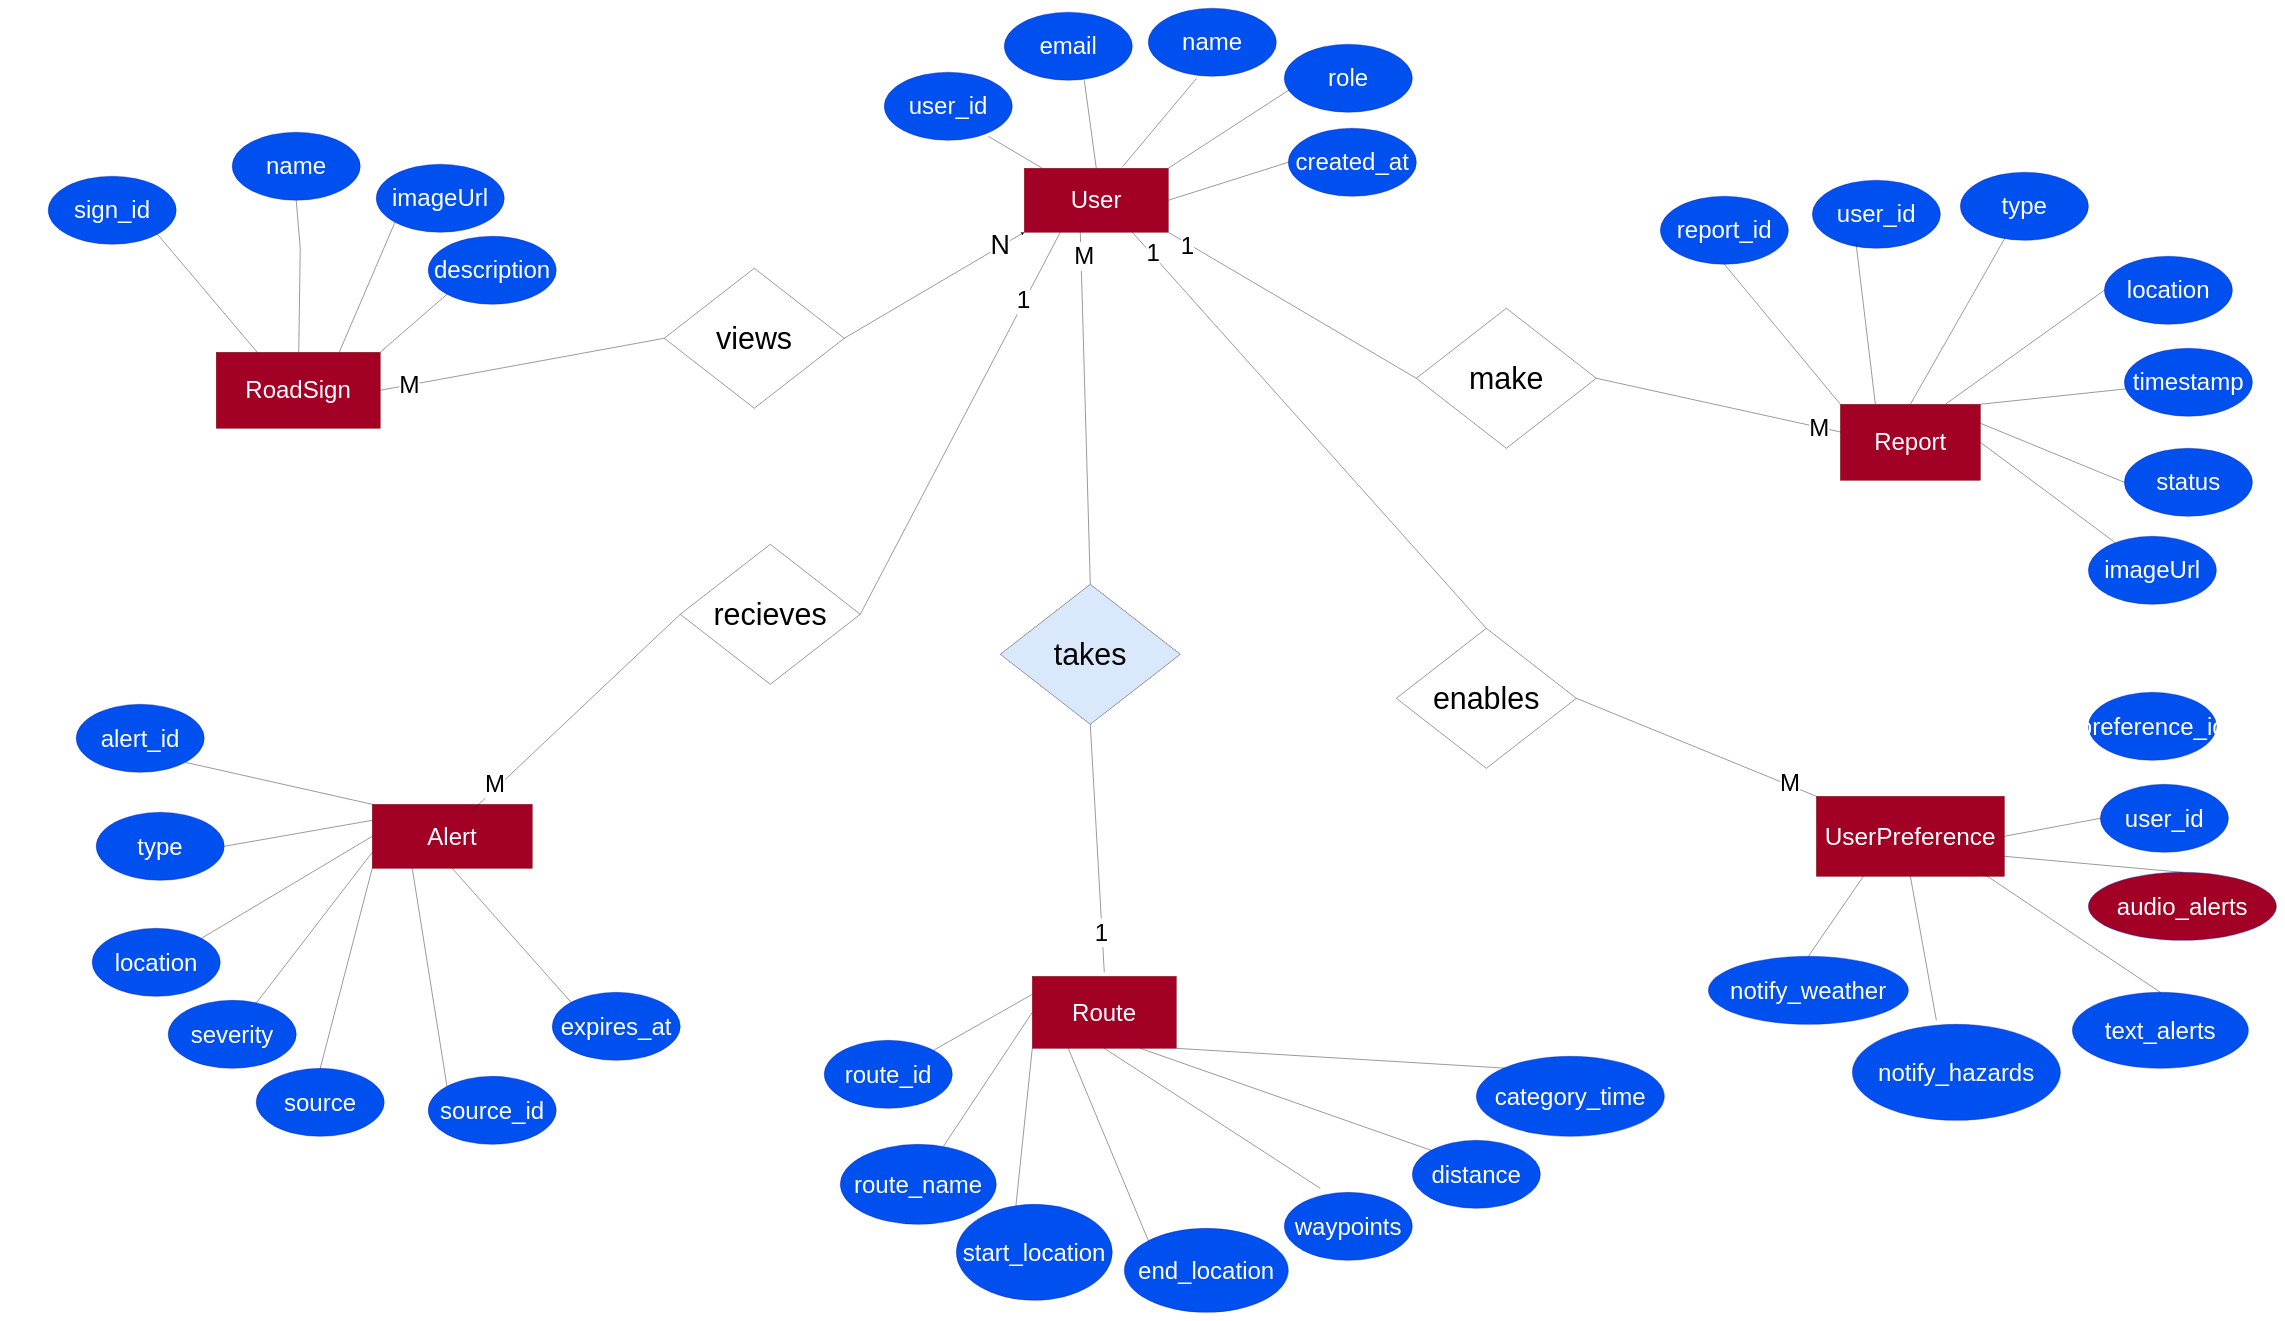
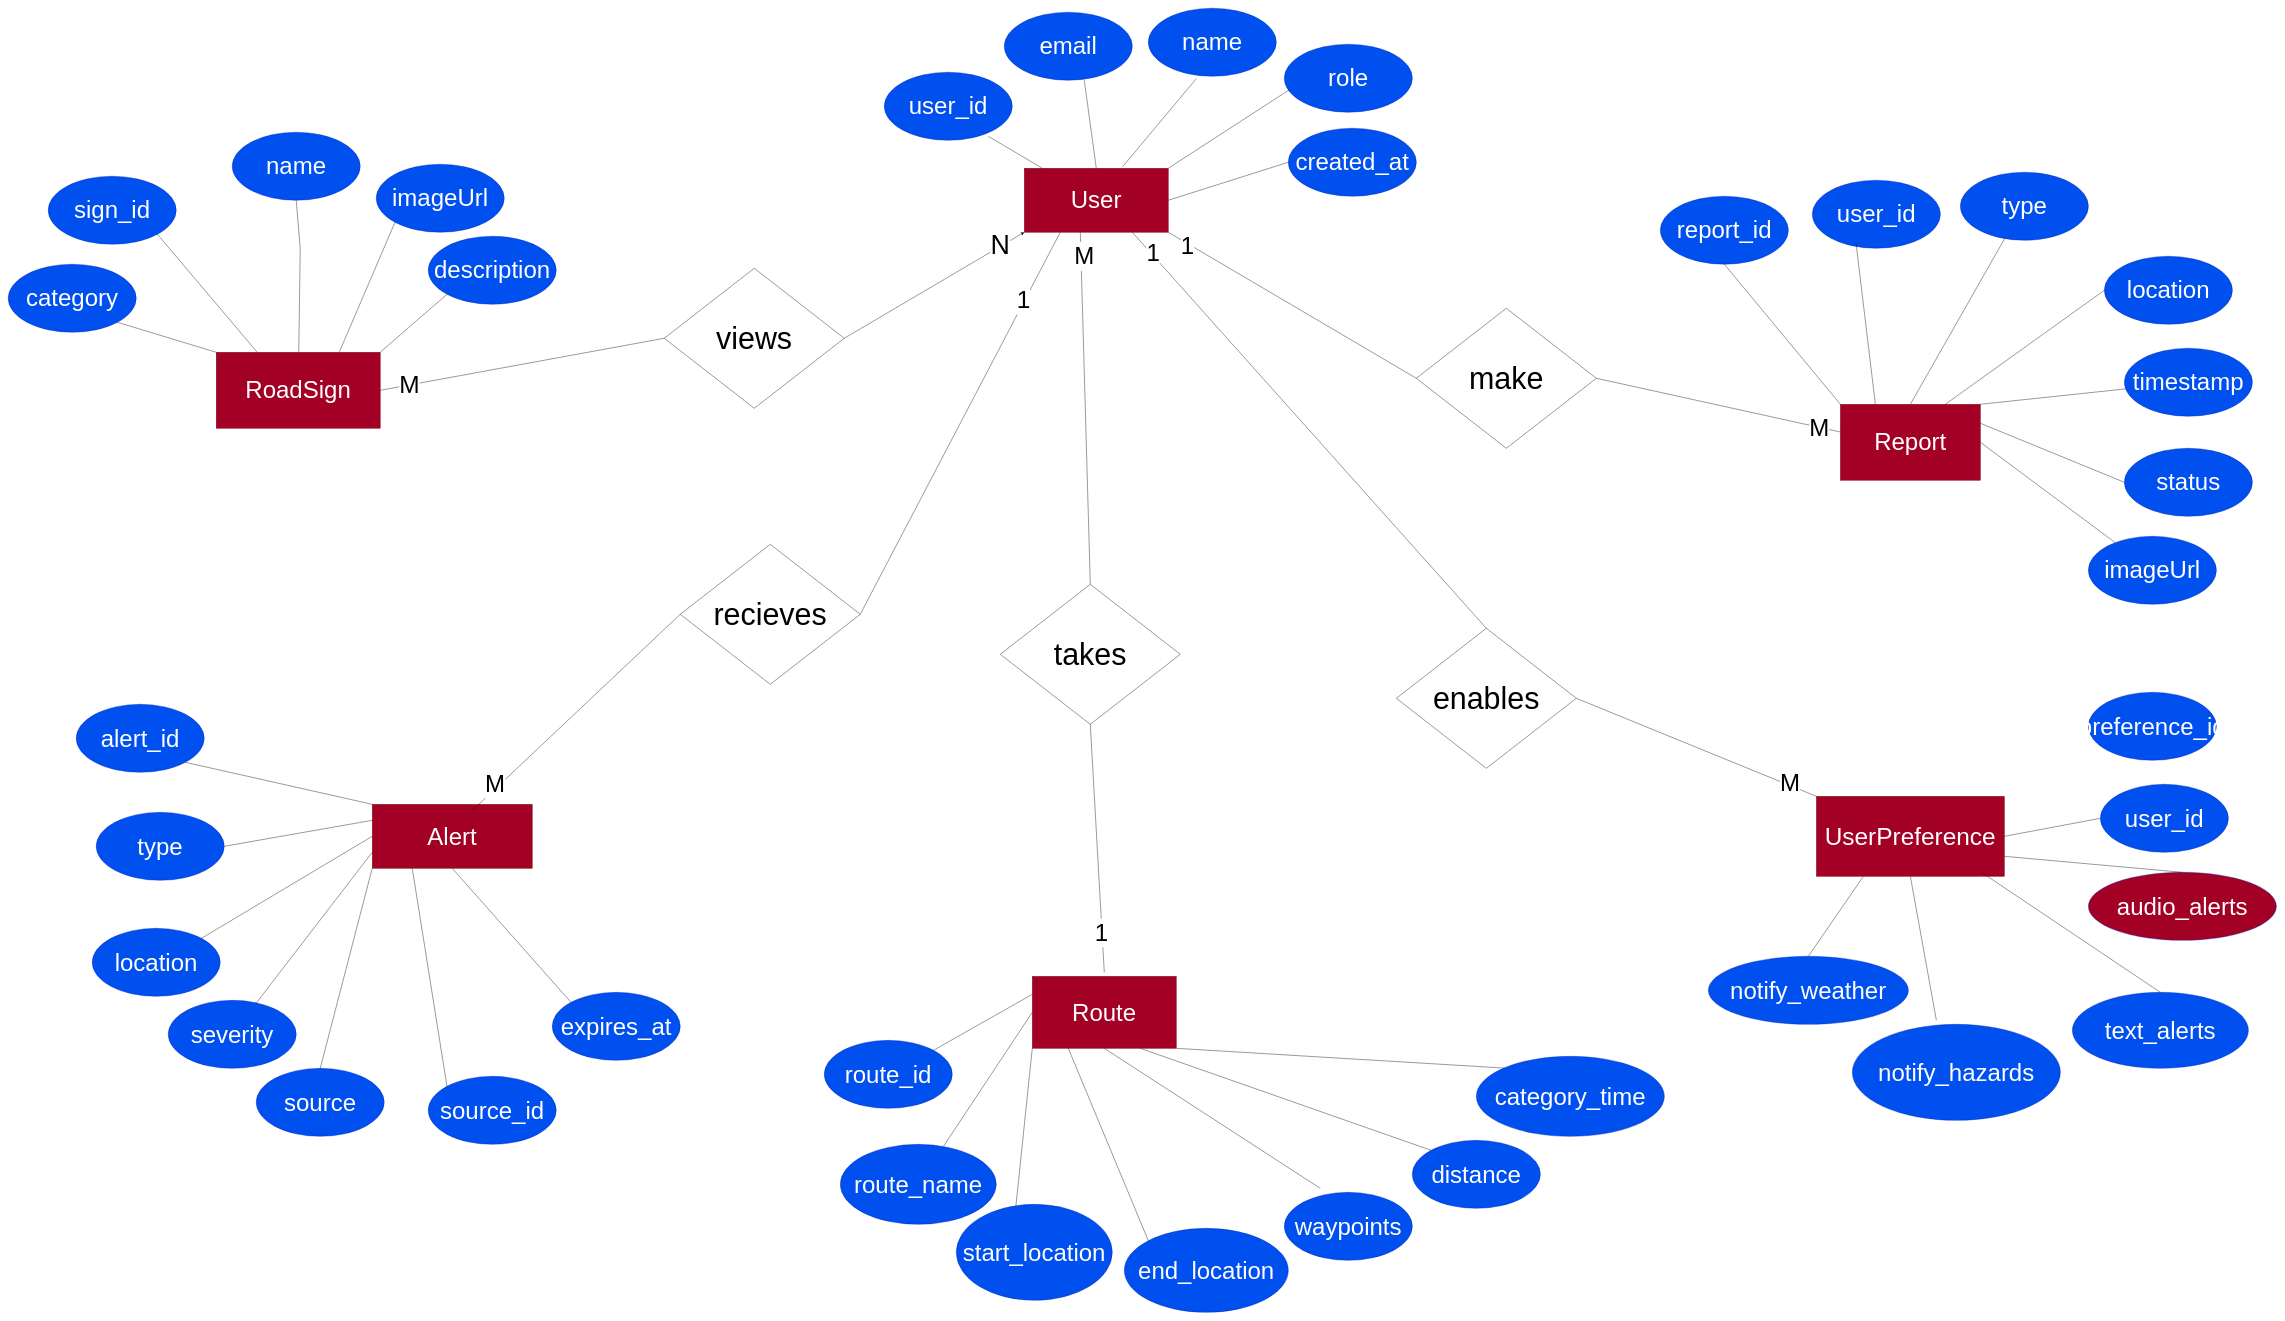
none -> (72, 298)
none -> (119, 323)
(1090, 654) -> (1090, 654)
